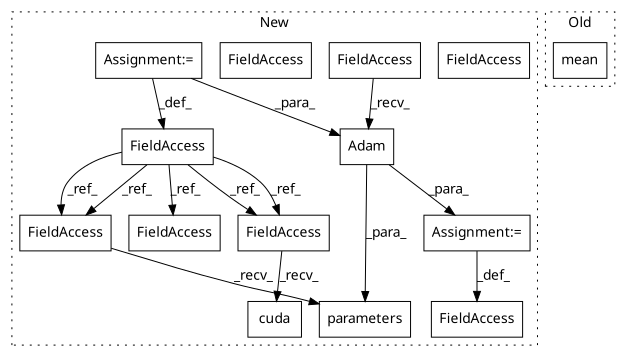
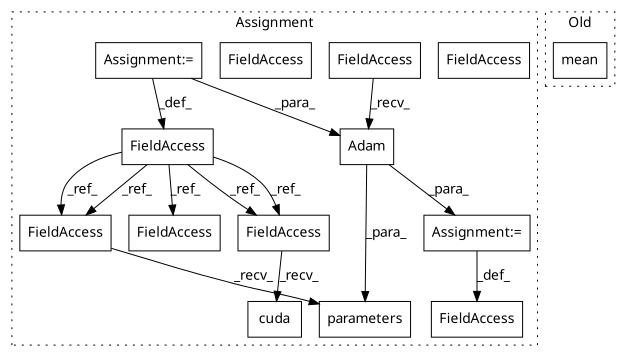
(275, 23) -> (275, 23)
